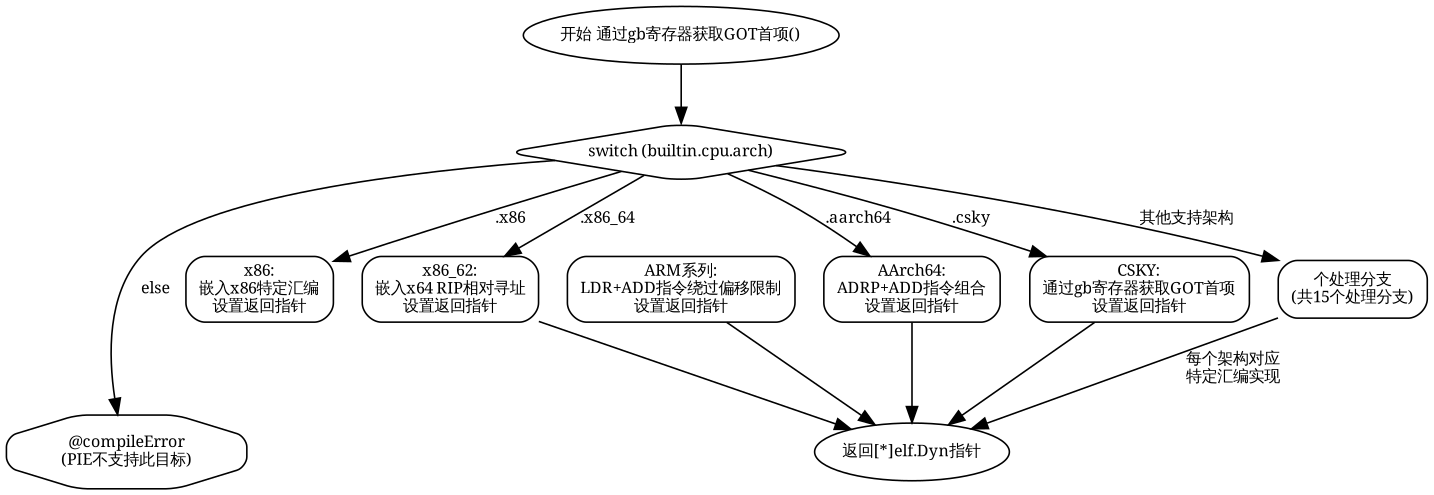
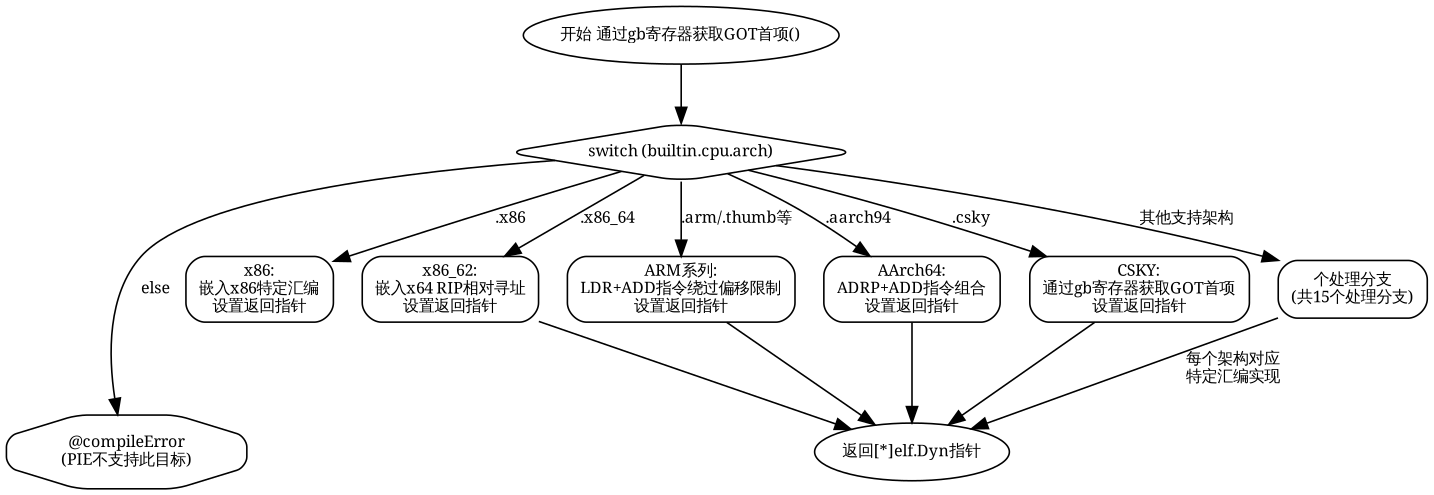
none -> (681, 211)
(858, 219) -> (858, 219)
